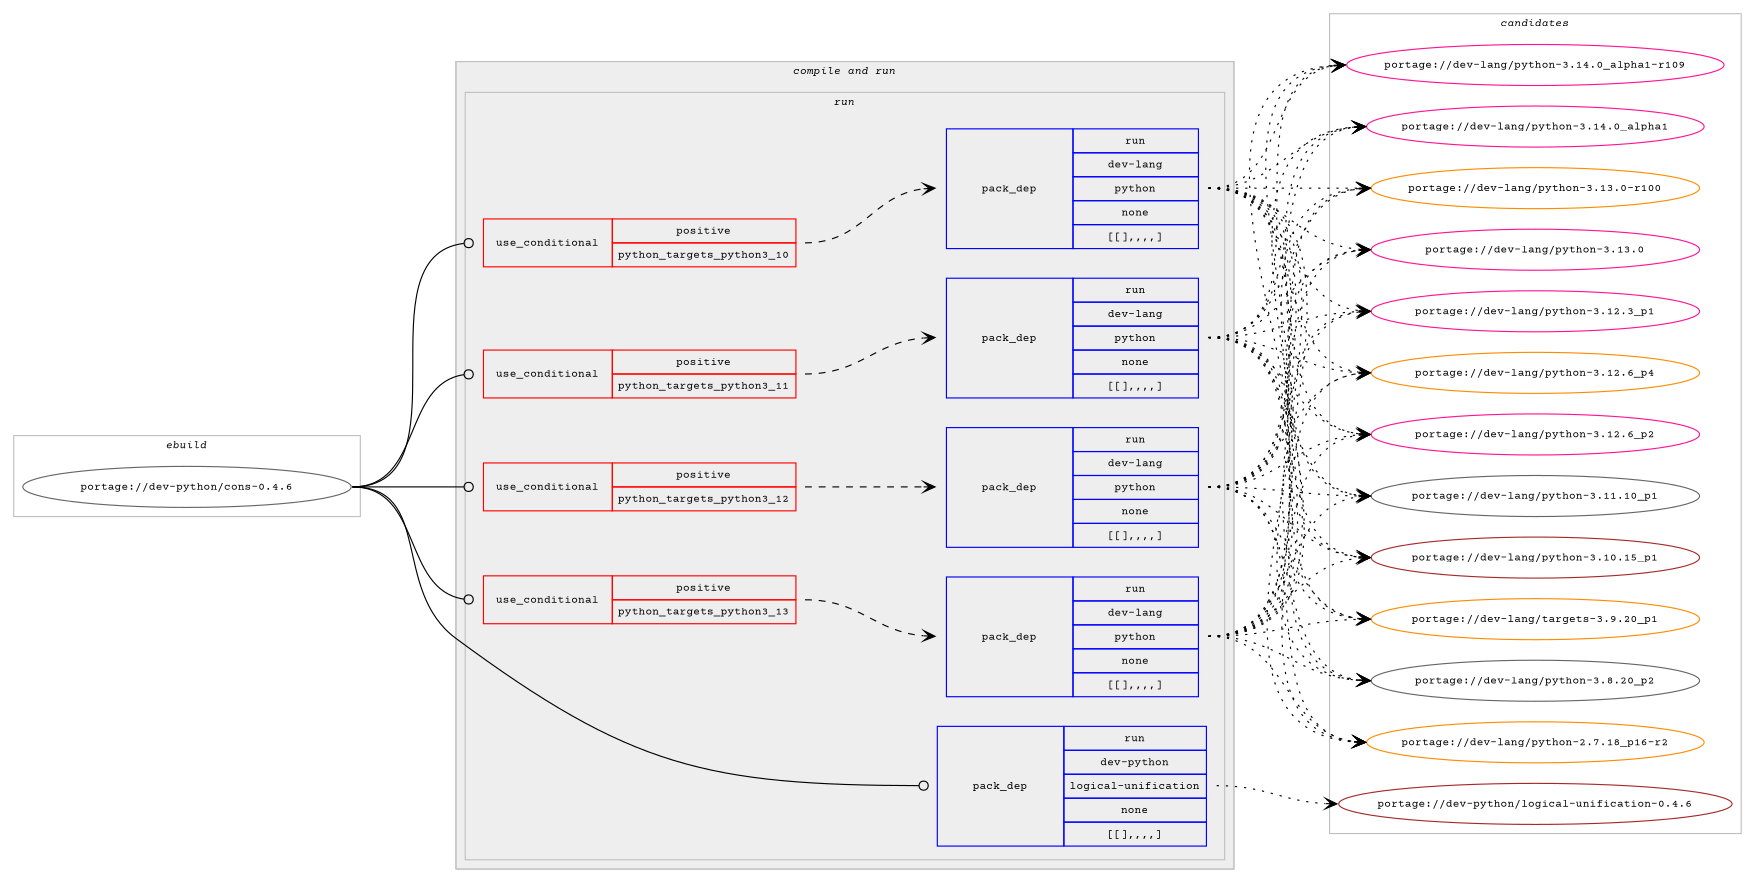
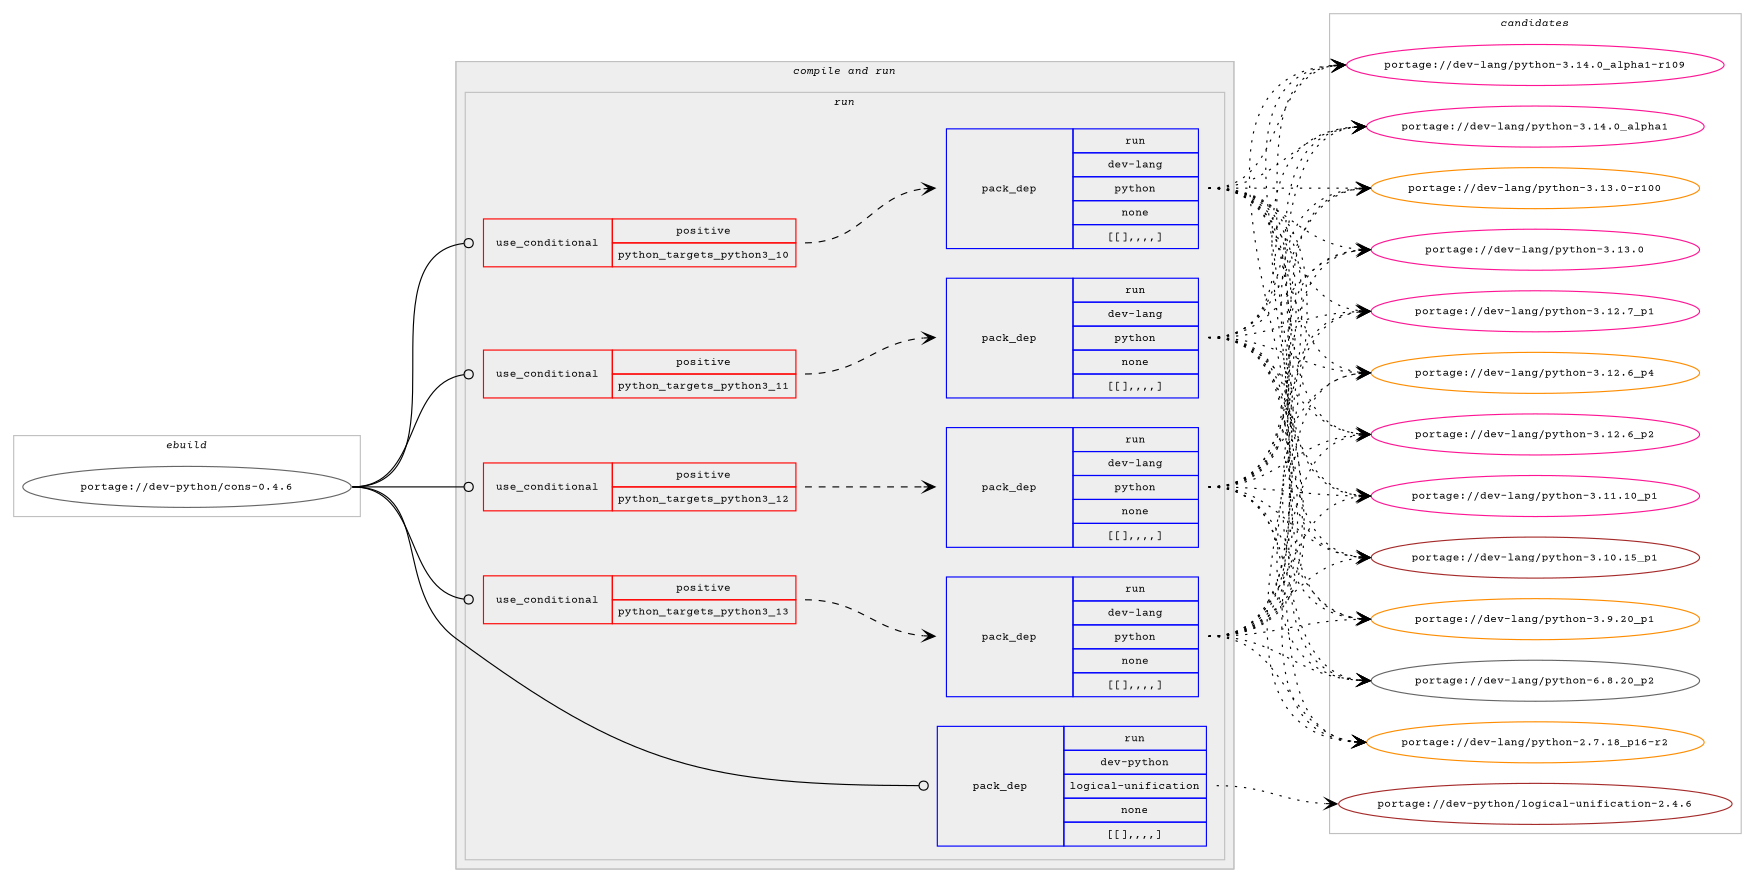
(1535, 311) -> (1535, 311)
(1535, 496) -> (1535, 496)
(1535, 619) -> (1535, 619)
(1535, 681) -> (1535, 681)
(1535, 804) -> (1535, 804)
